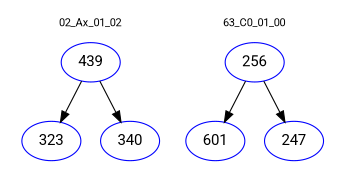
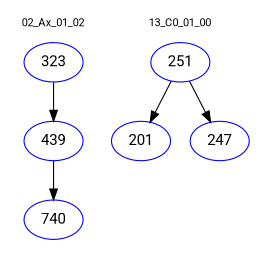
(255, 24) -> (180, 24)
(255, 62) -> (180, 62)
(74, 97) -> (54, 96)
(130, 141) -> (54, 220)
(215, 141) -> (141, 141)
